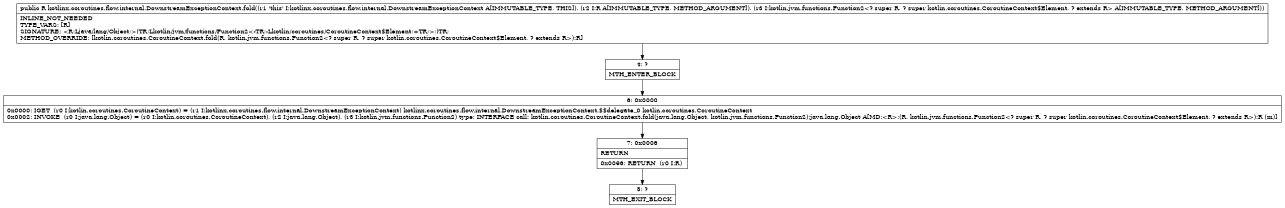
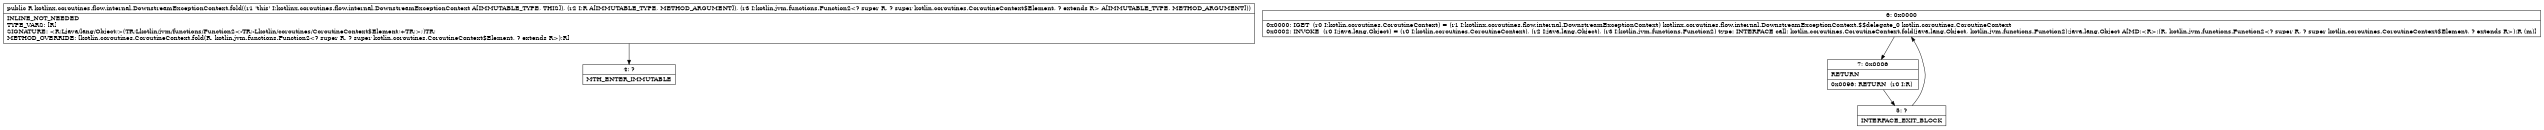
(642, 74) -> (629, 79)
(642, 85) -> (1925, 74)
(642, 200) -> (1902, 121)
